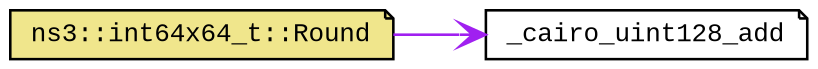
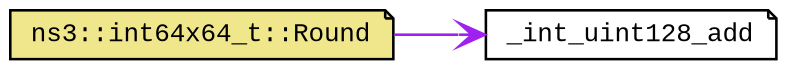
(647, 35) -> (631, 35)
